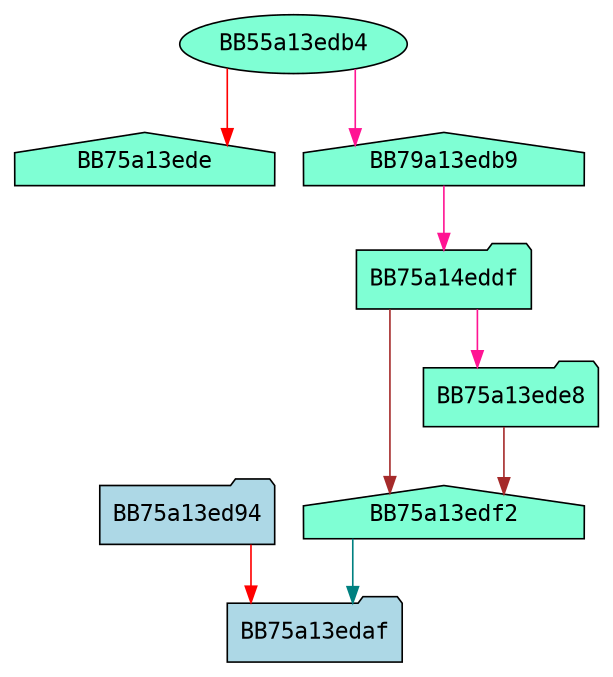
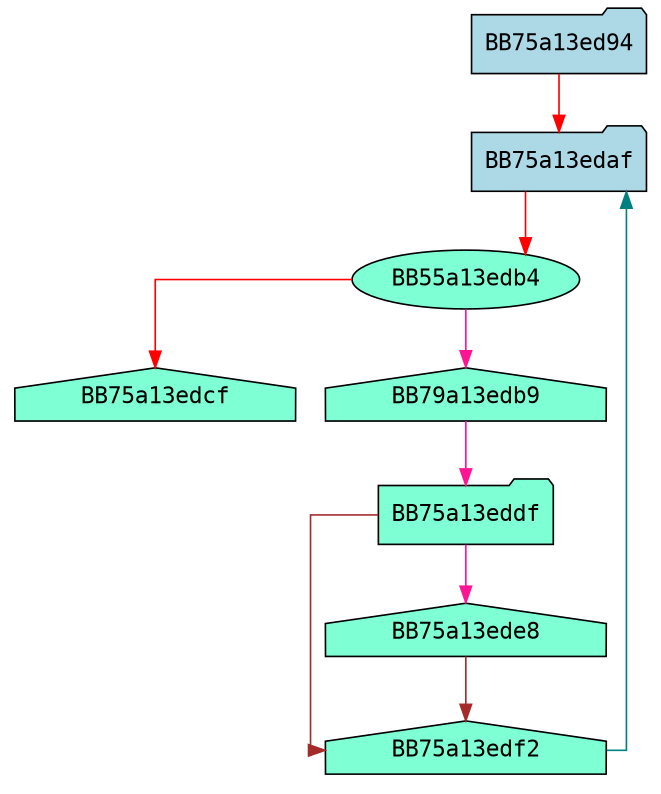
(145, 162) -> (155, 397)
none -> (526, 215)
(444, 280) -> (466, 515)
(511, 397) -> (466, 633)
